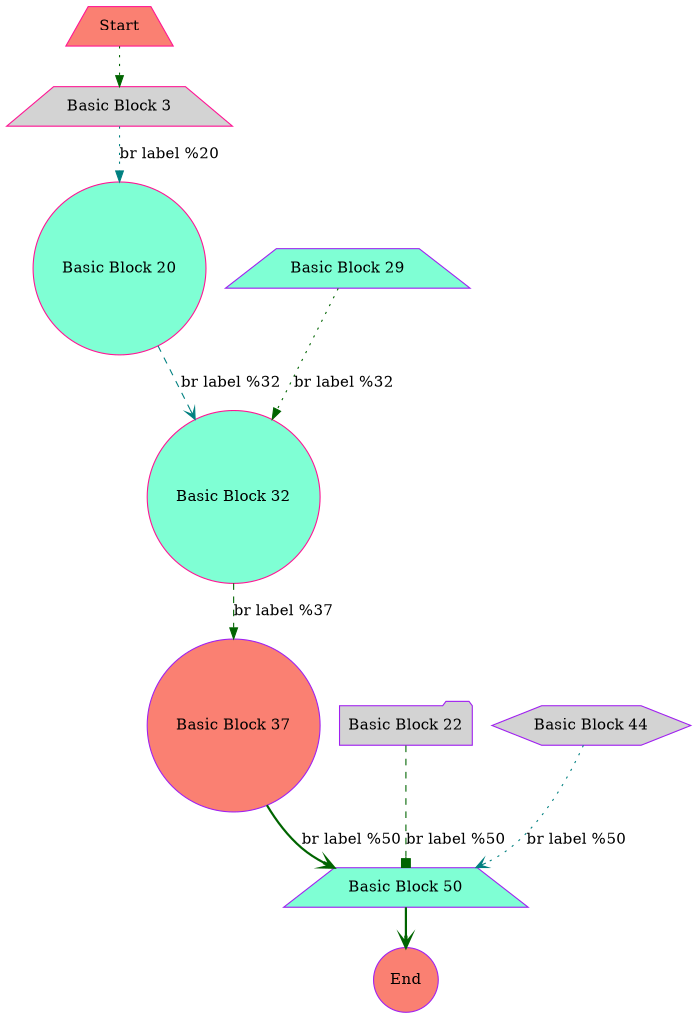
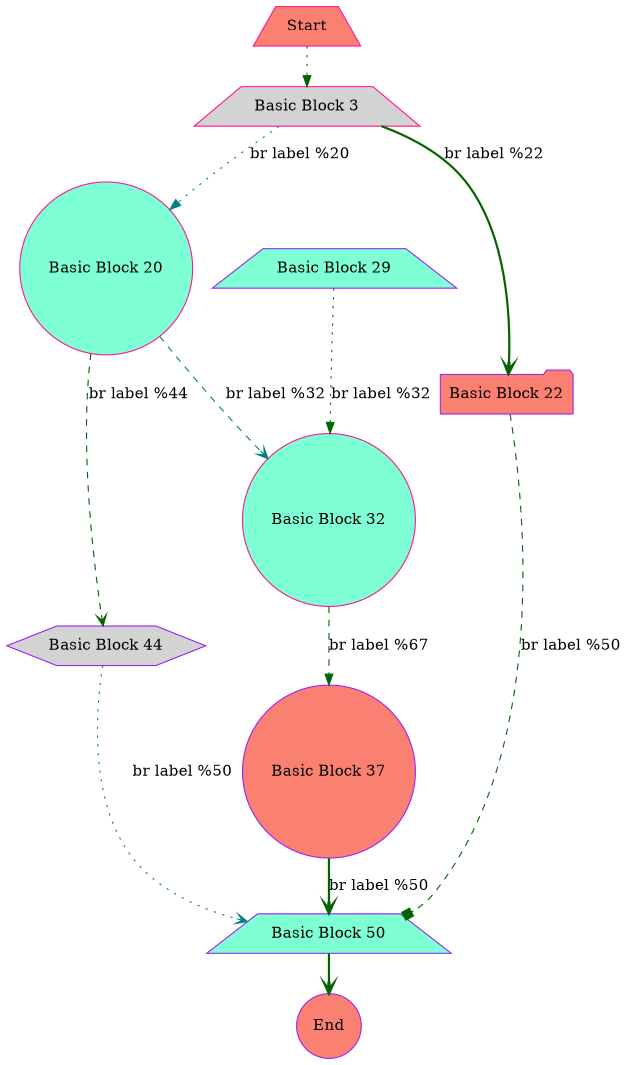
none -> (487, 220)
none -> (88, 485)
(284, 611) -> (379, 646)
(406, 725) -> (507, 394)
